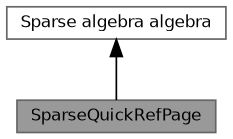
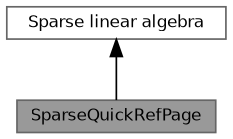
(116, 23) -> (116, 23)
